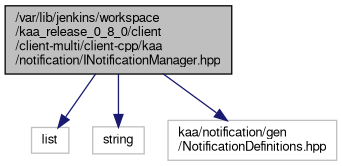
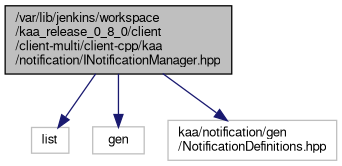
(118, 140) -> (118, 140)
